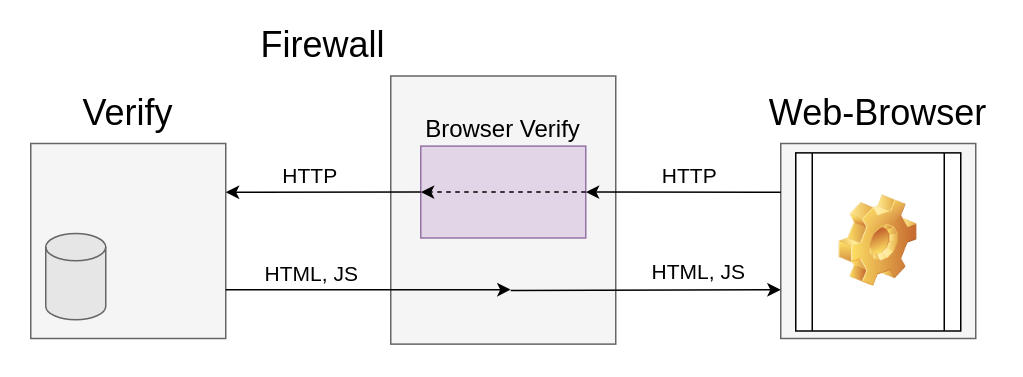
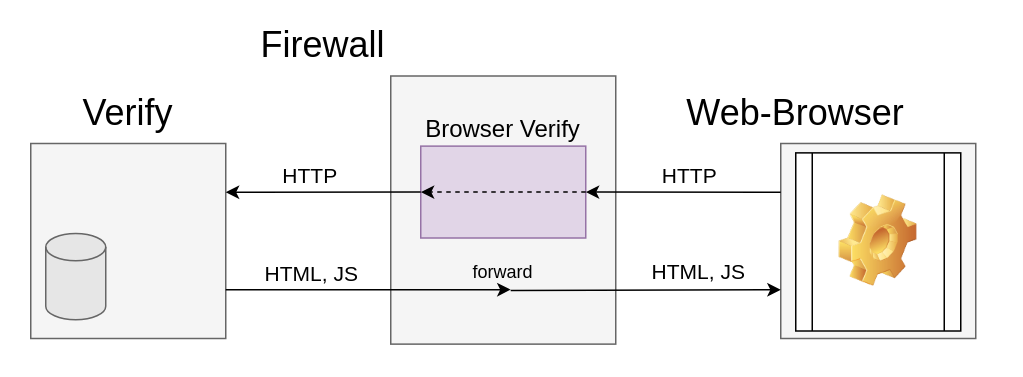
(878, 113) -> (796, 113)
none -> (503, 272)
